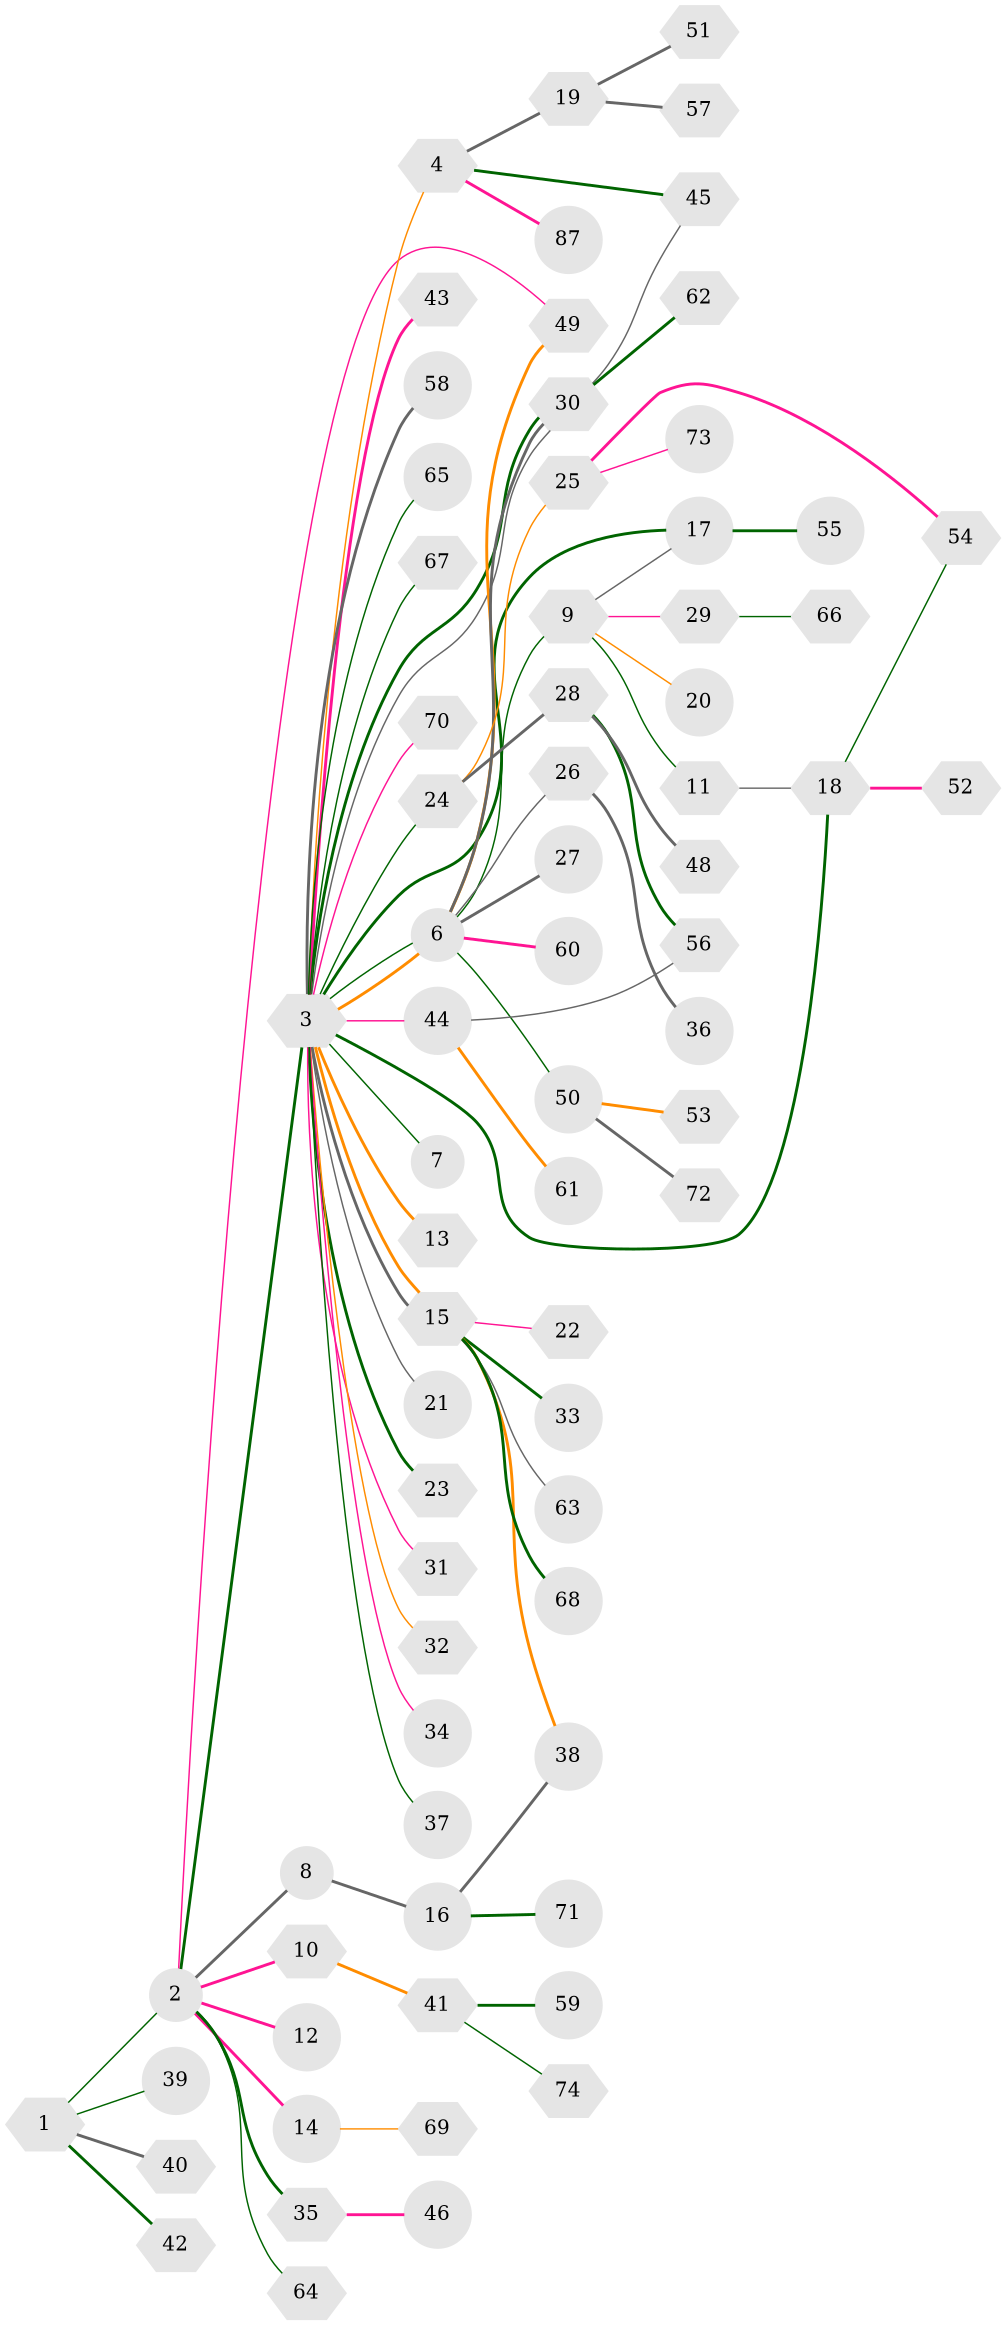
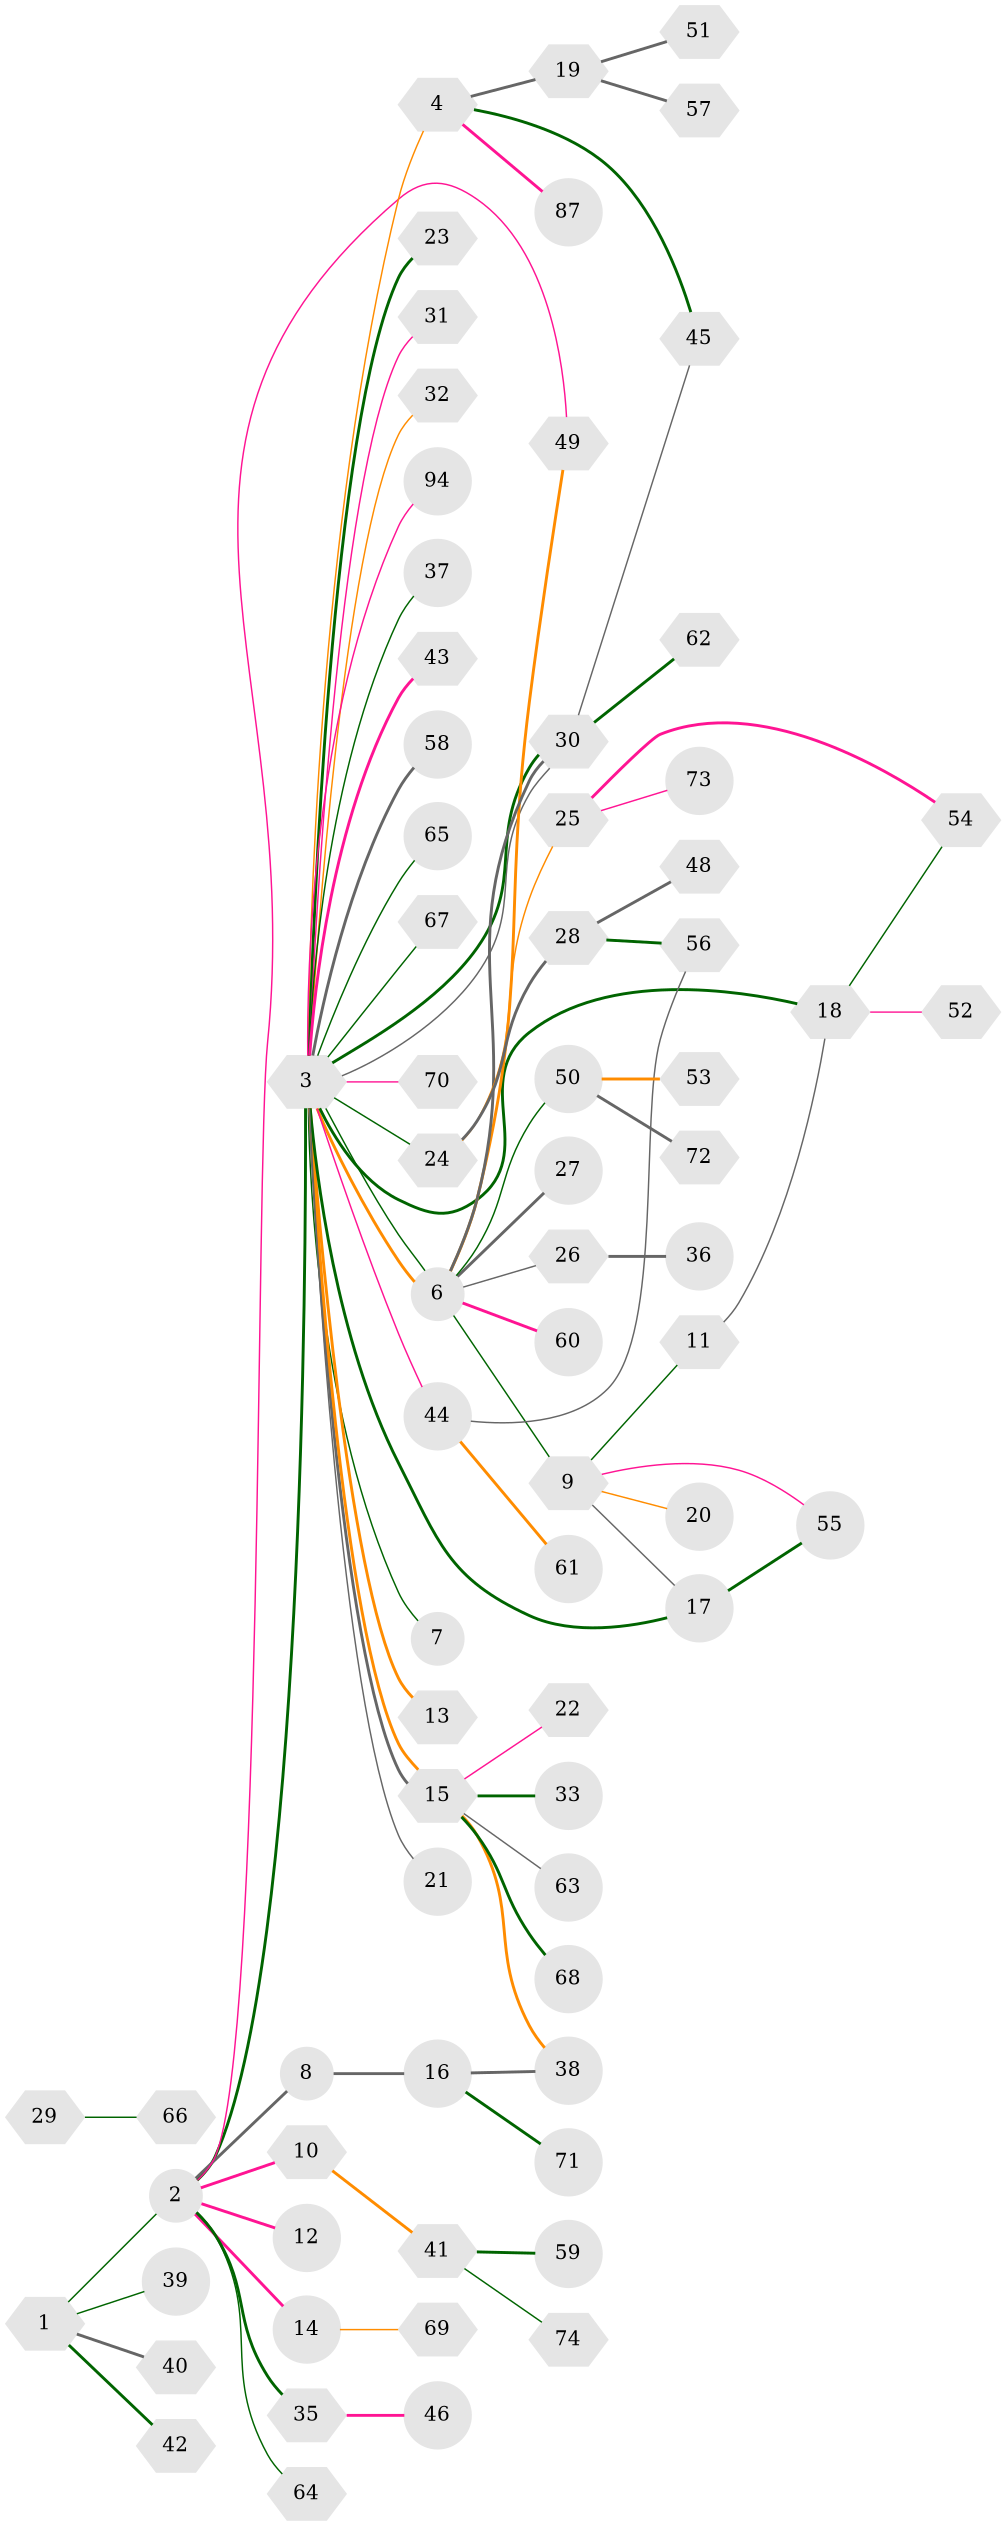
(634, 617) -> (707, 1465)
(896, 788) -> (896, 1012)
(438, 1733) -> (438, 481)
